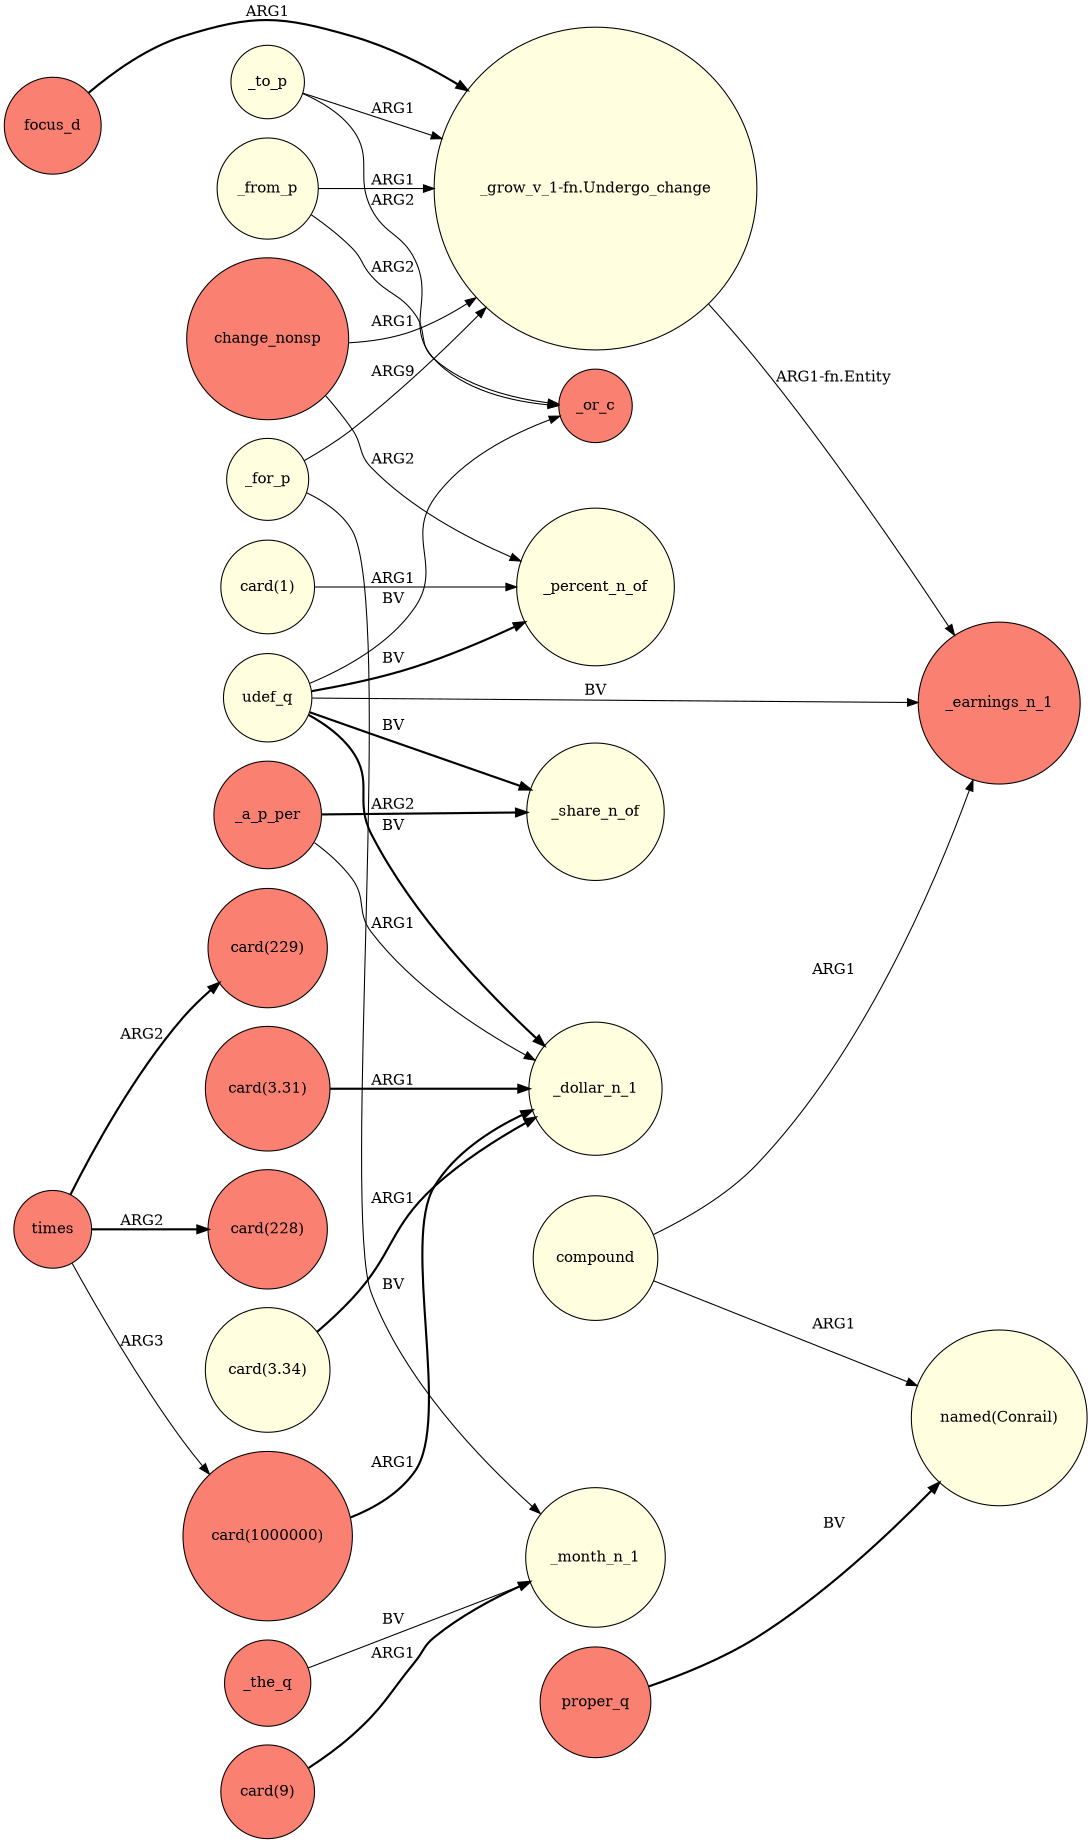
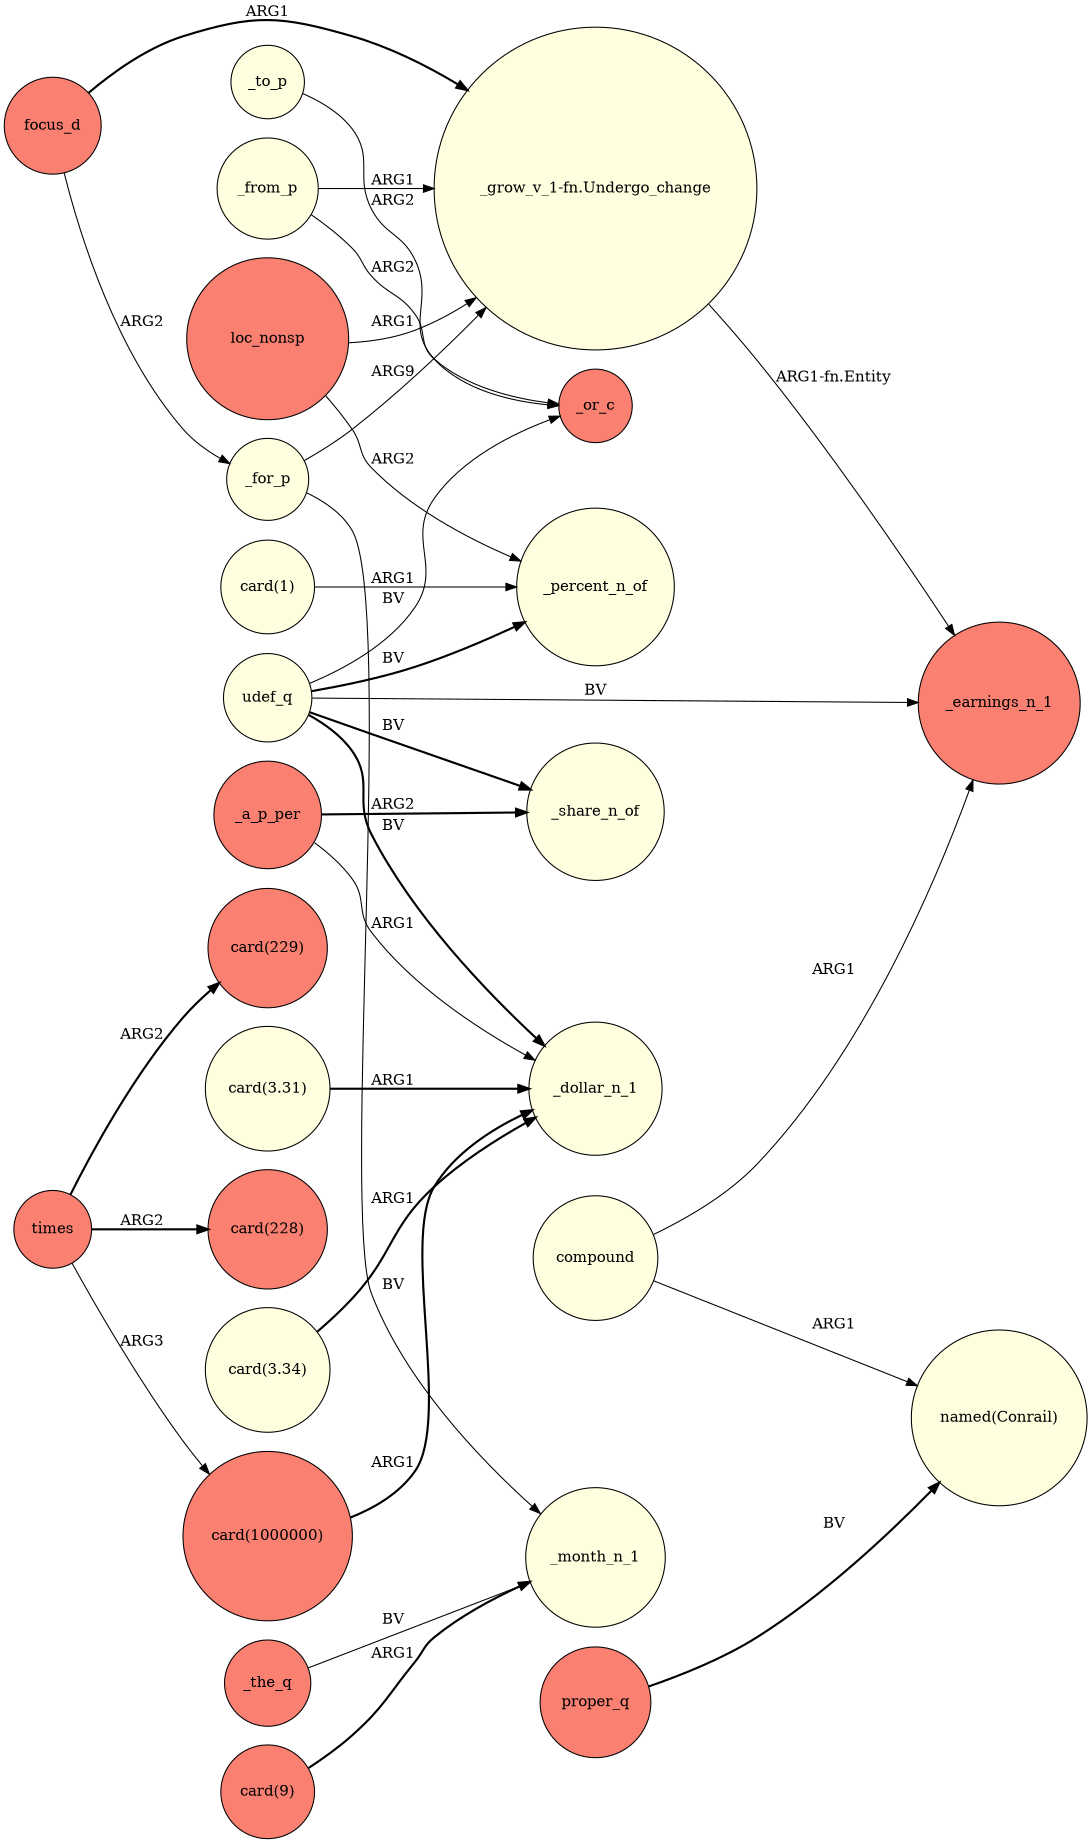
(367, 114) -> none
none -> (120, 329)
(268, 339) -> (268, 339)
(268, 1089) -> (268, 1089)
